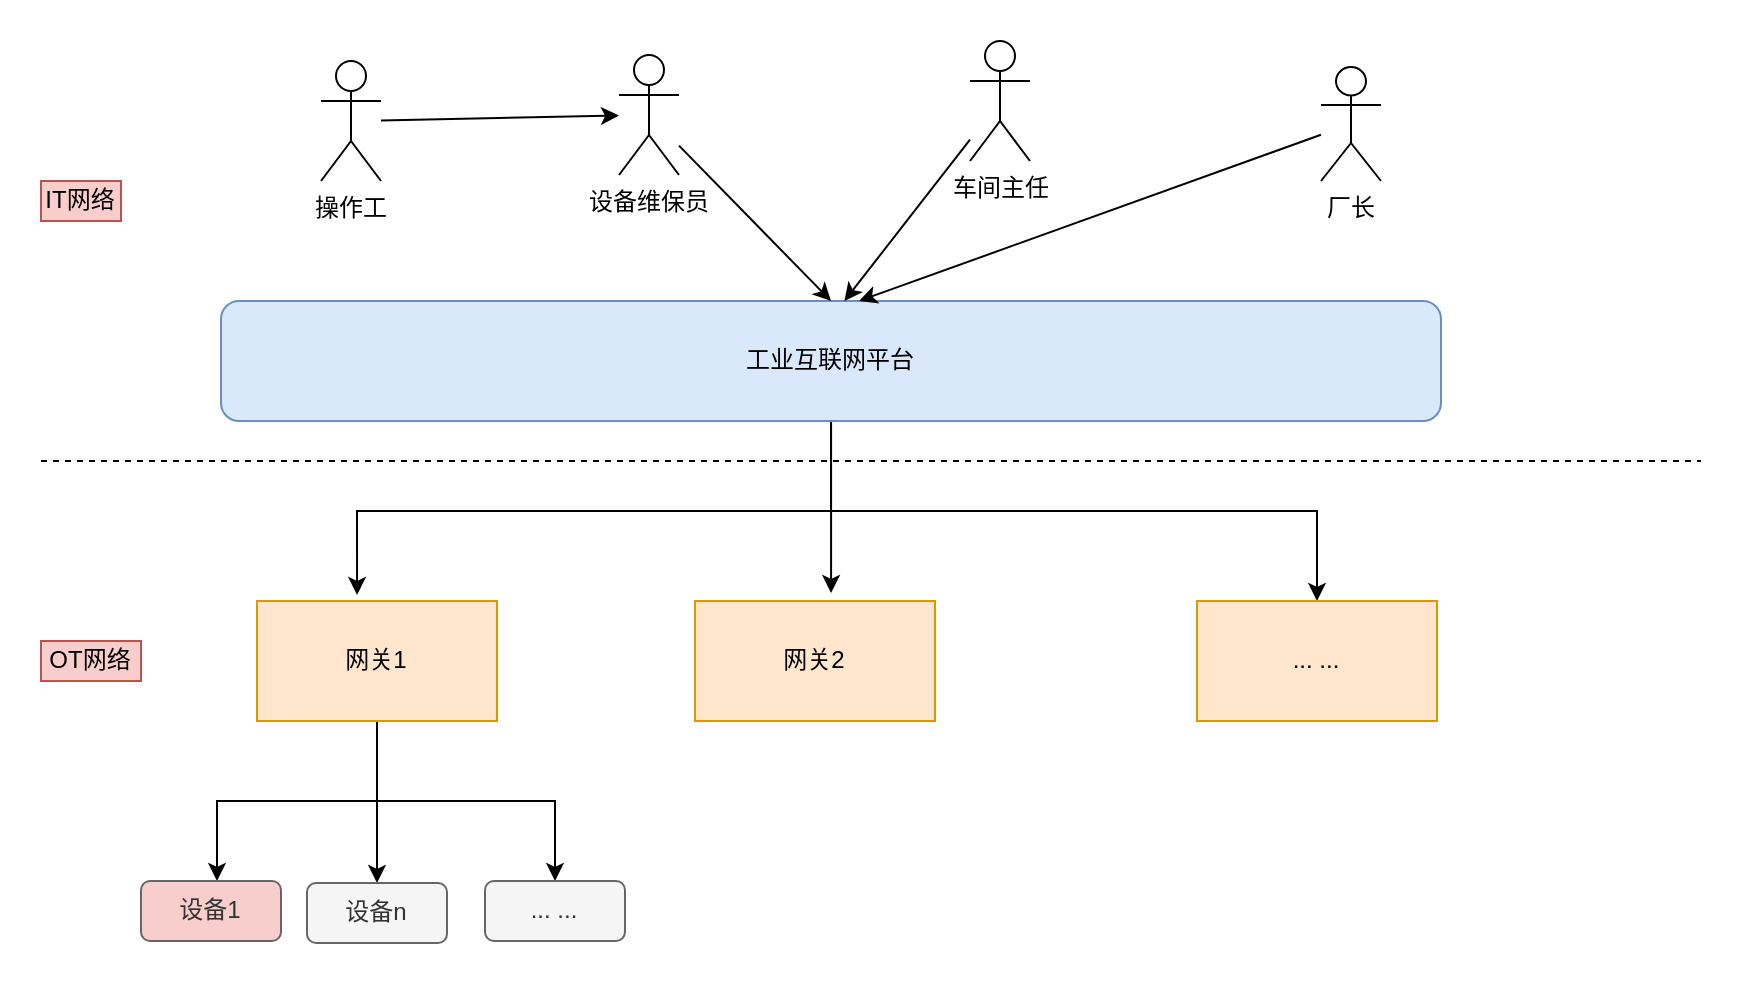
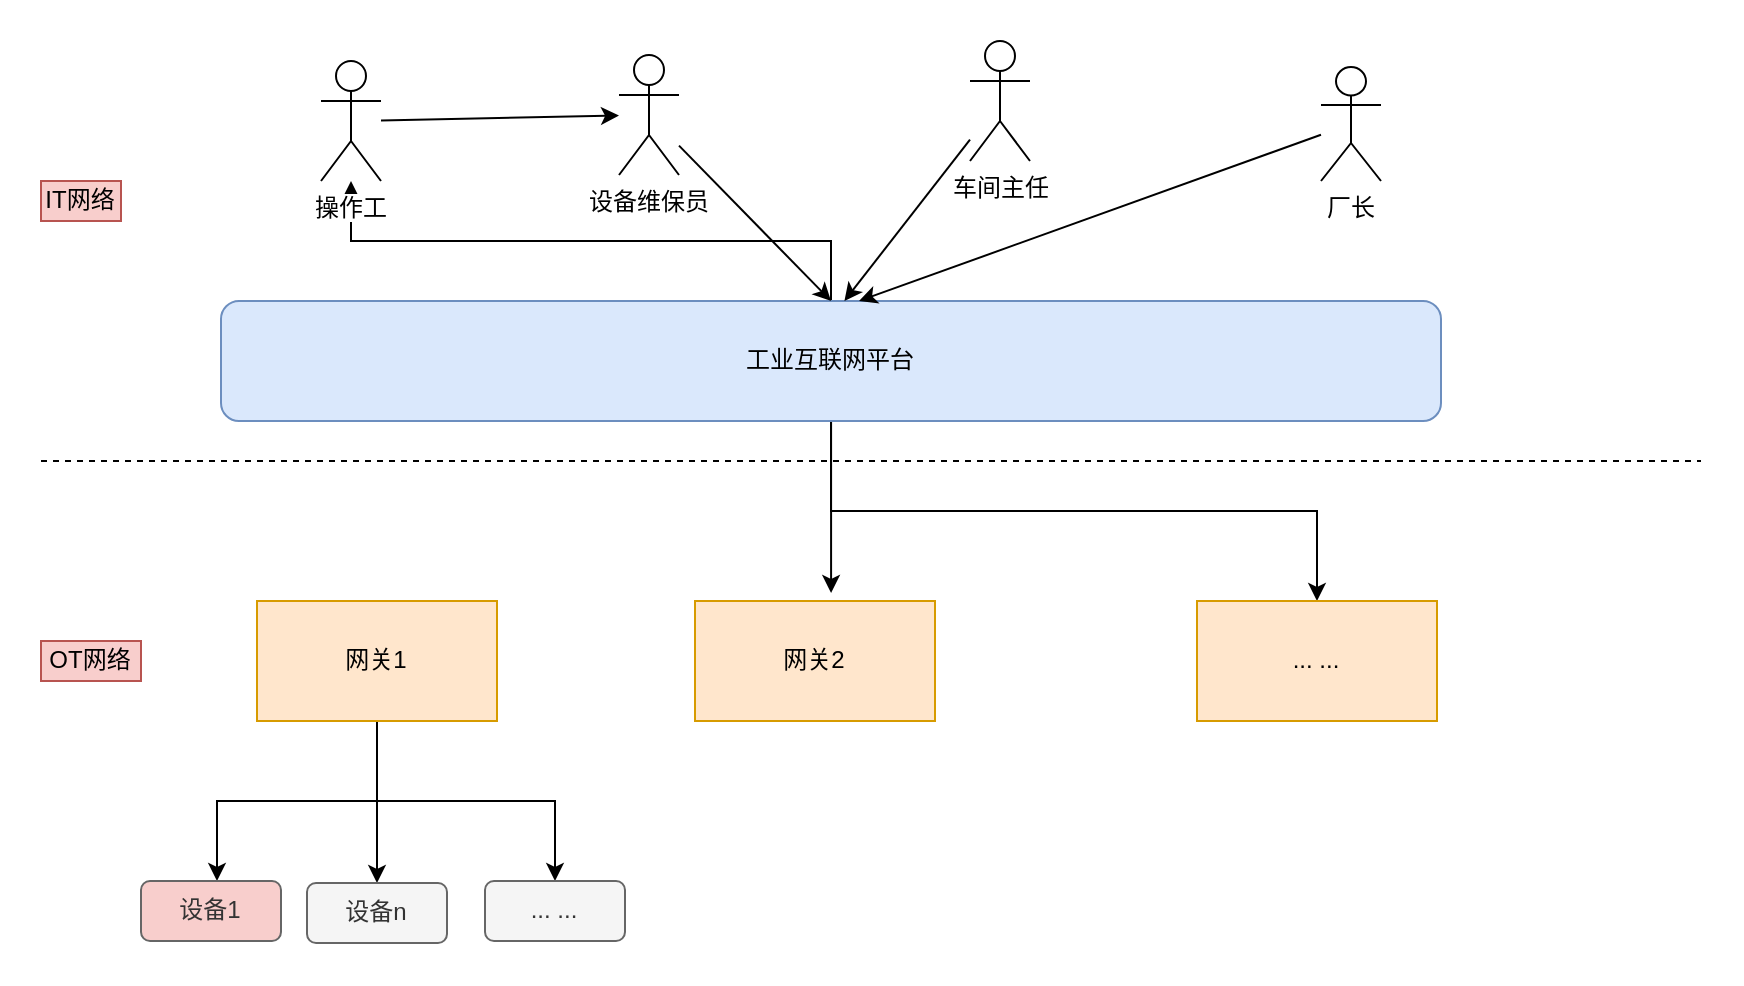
(557, 511) -> (550, 241)
